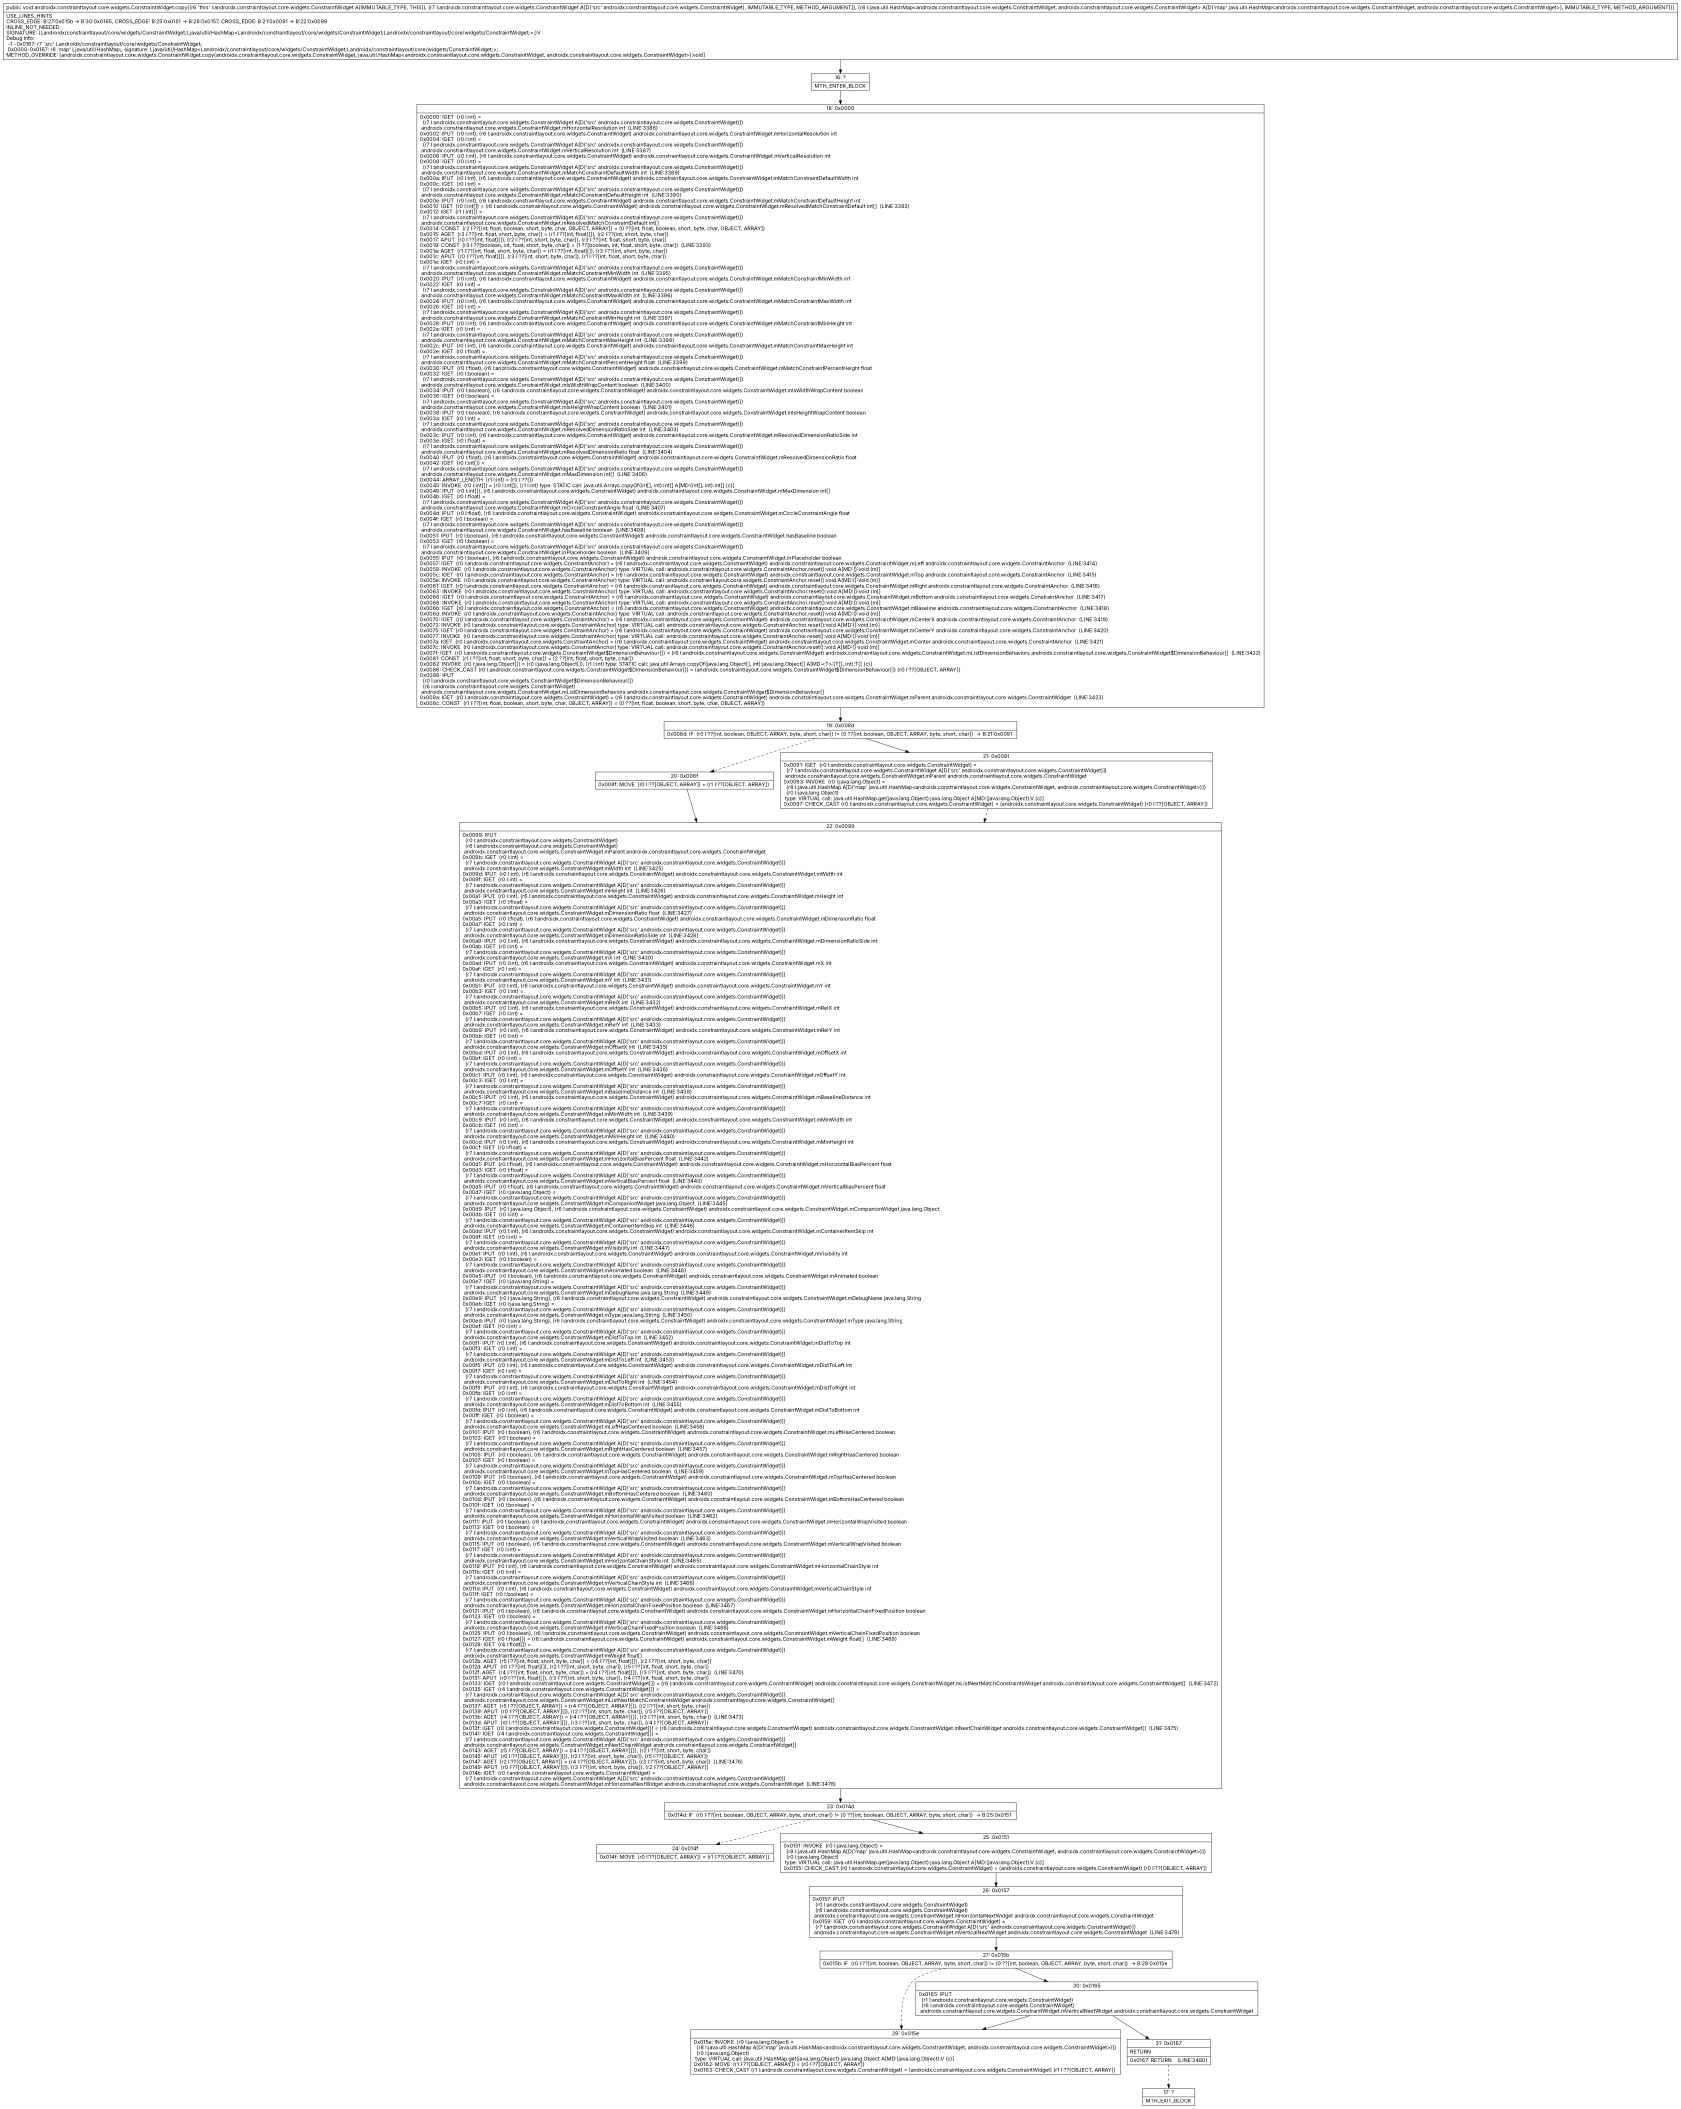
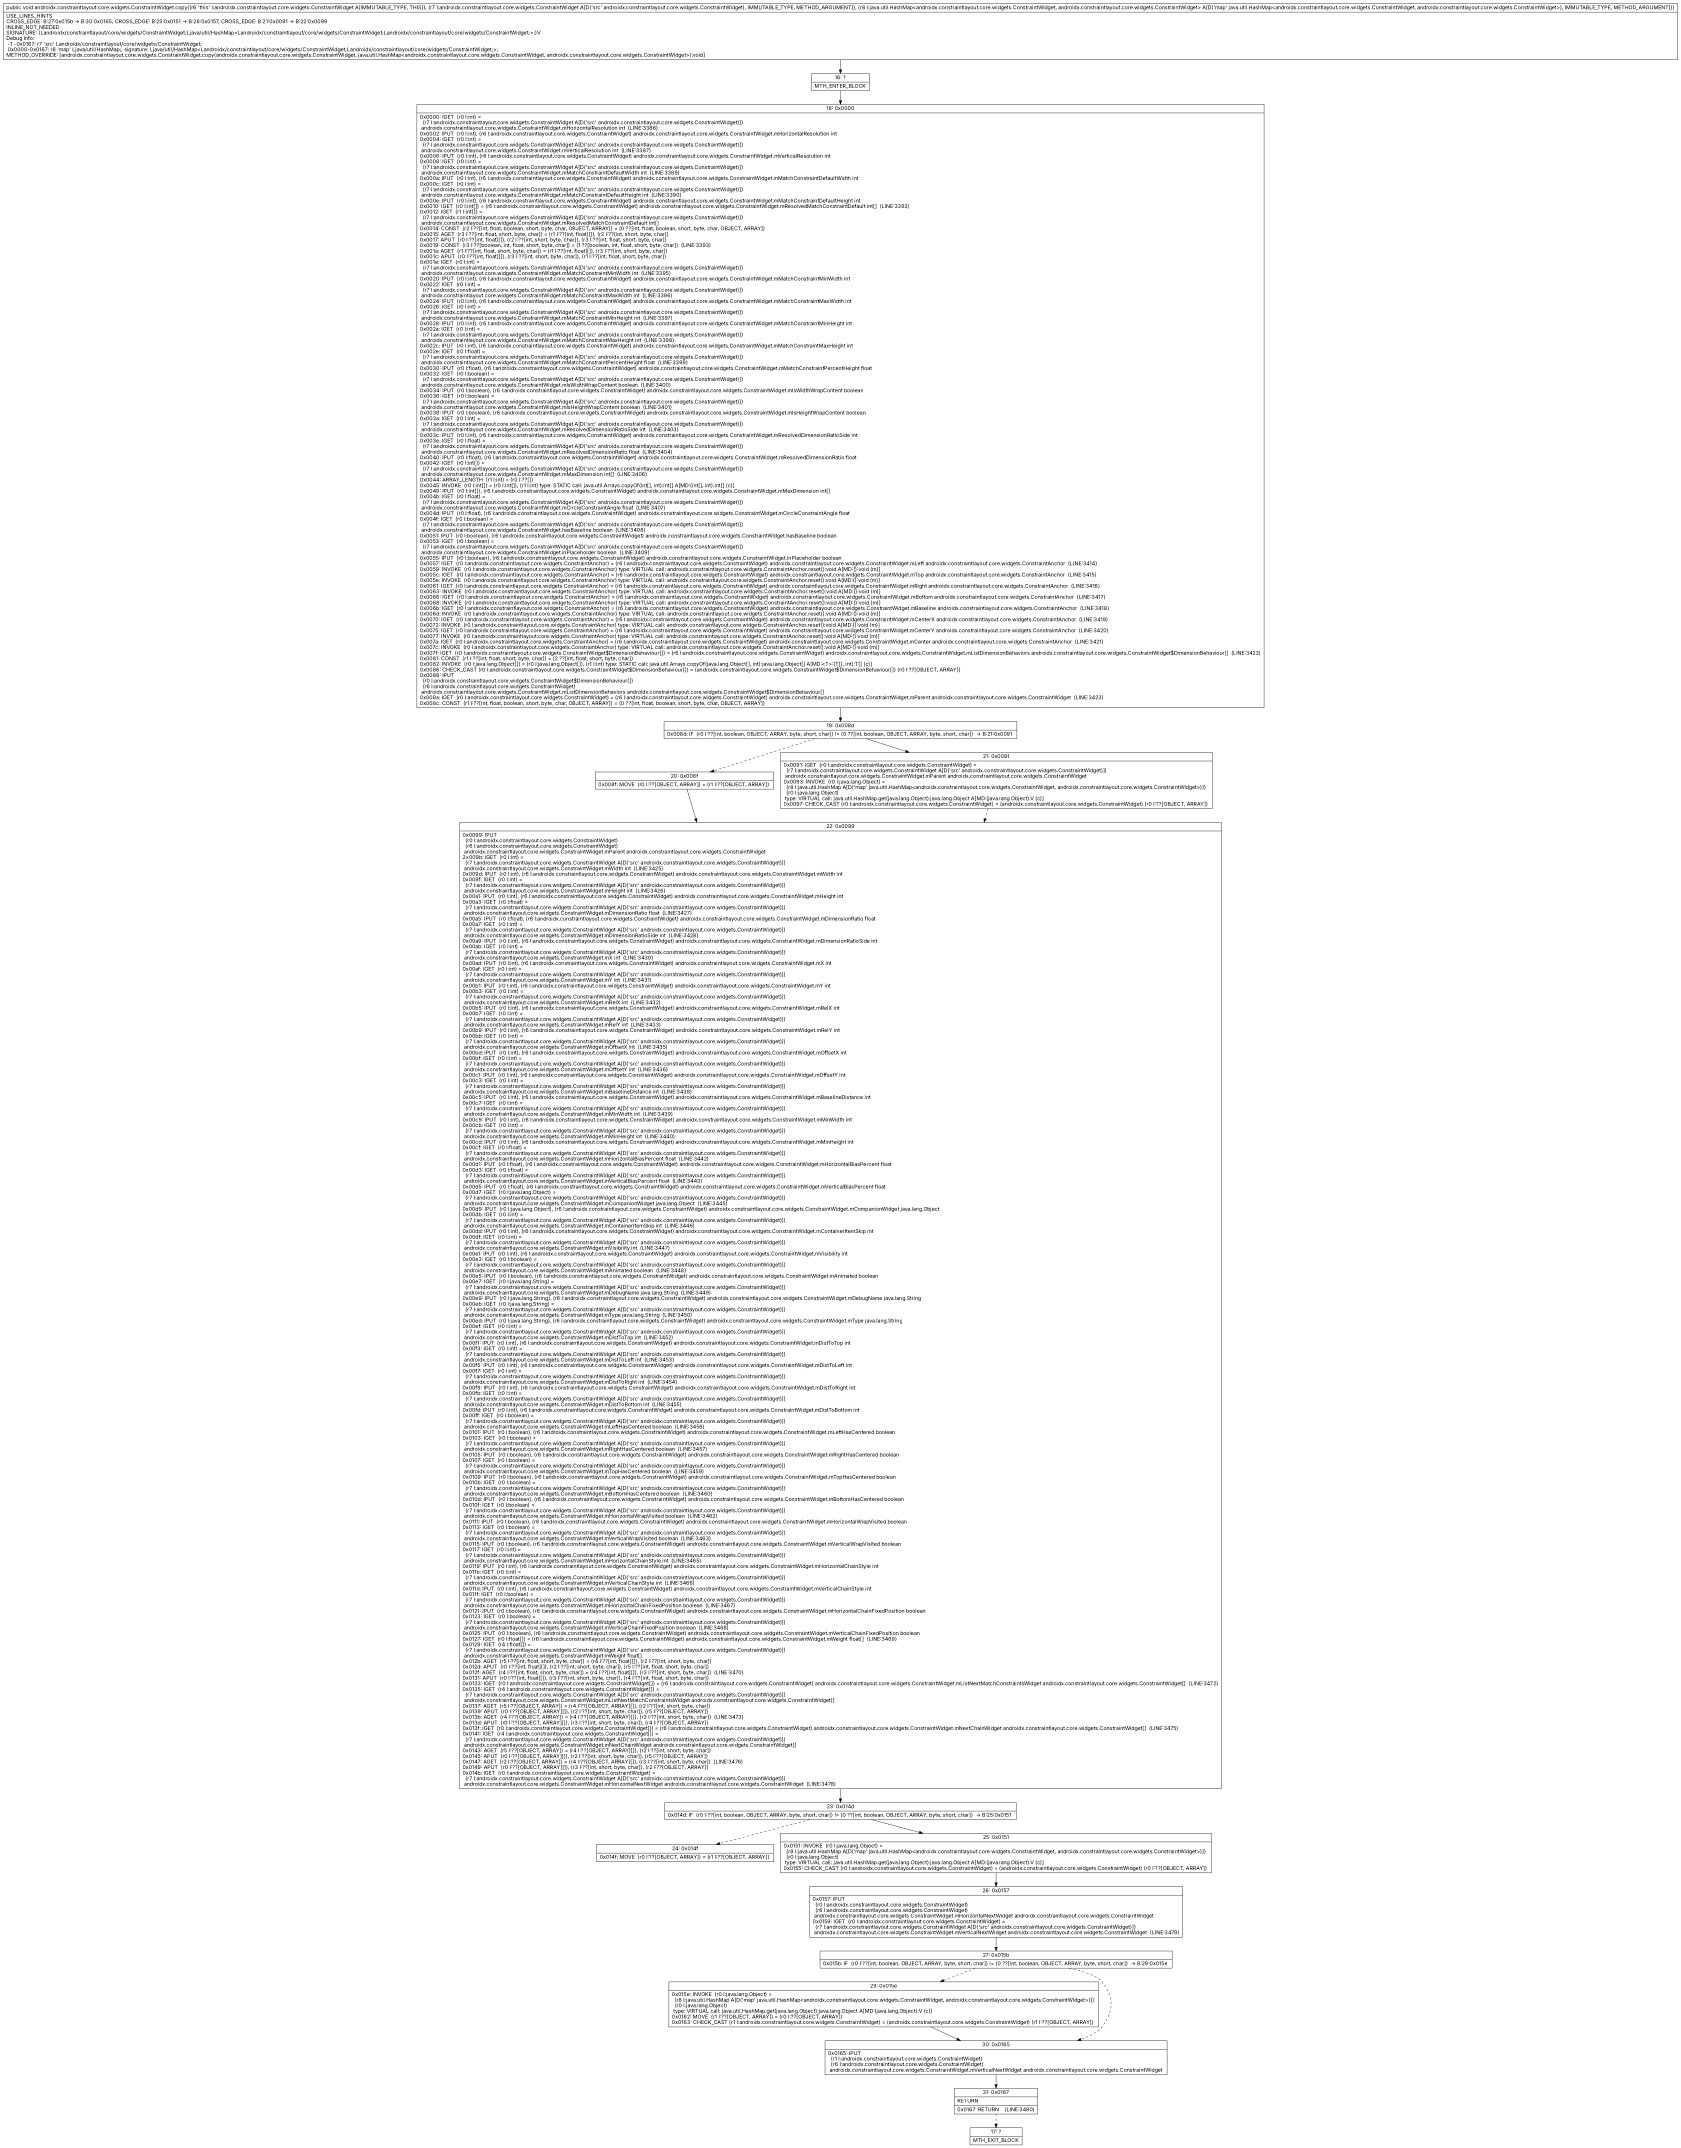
(494, 857) -> (494, 857)
(1030, 1974) -> (1111, 1999)
(1008, 2022) -> (944, 2033)
